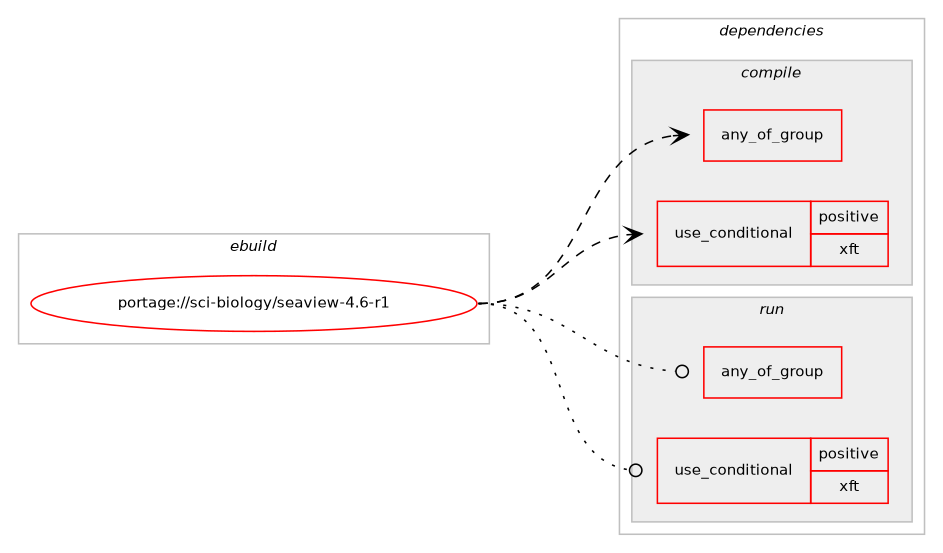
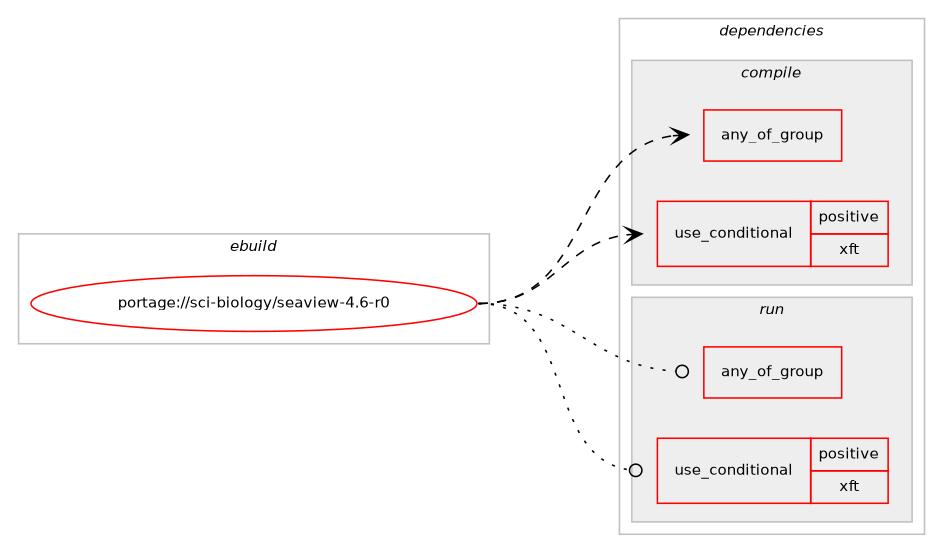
(254, 304) -> (254, 304)
